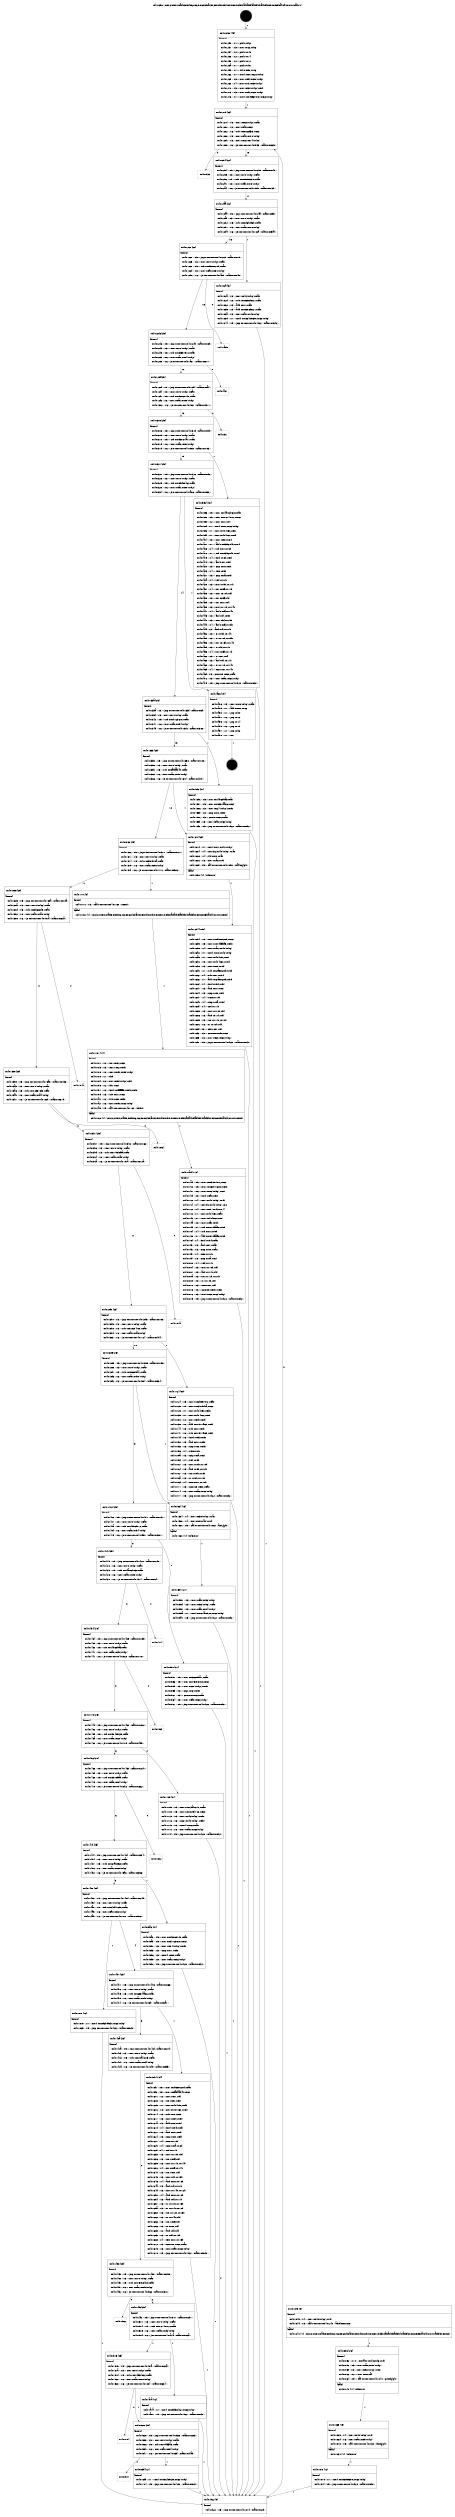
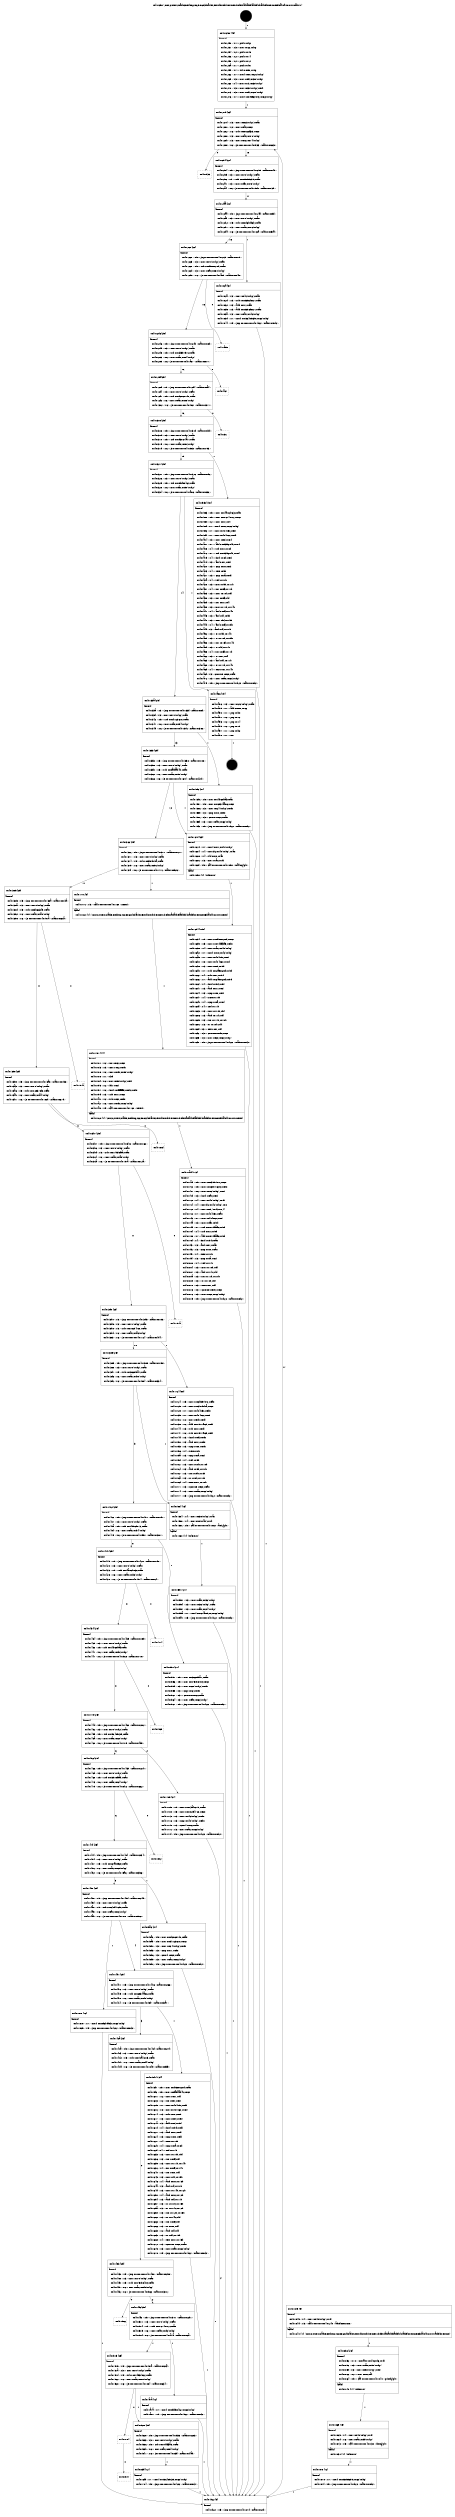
(133, 2464) -> (124, 2458)
